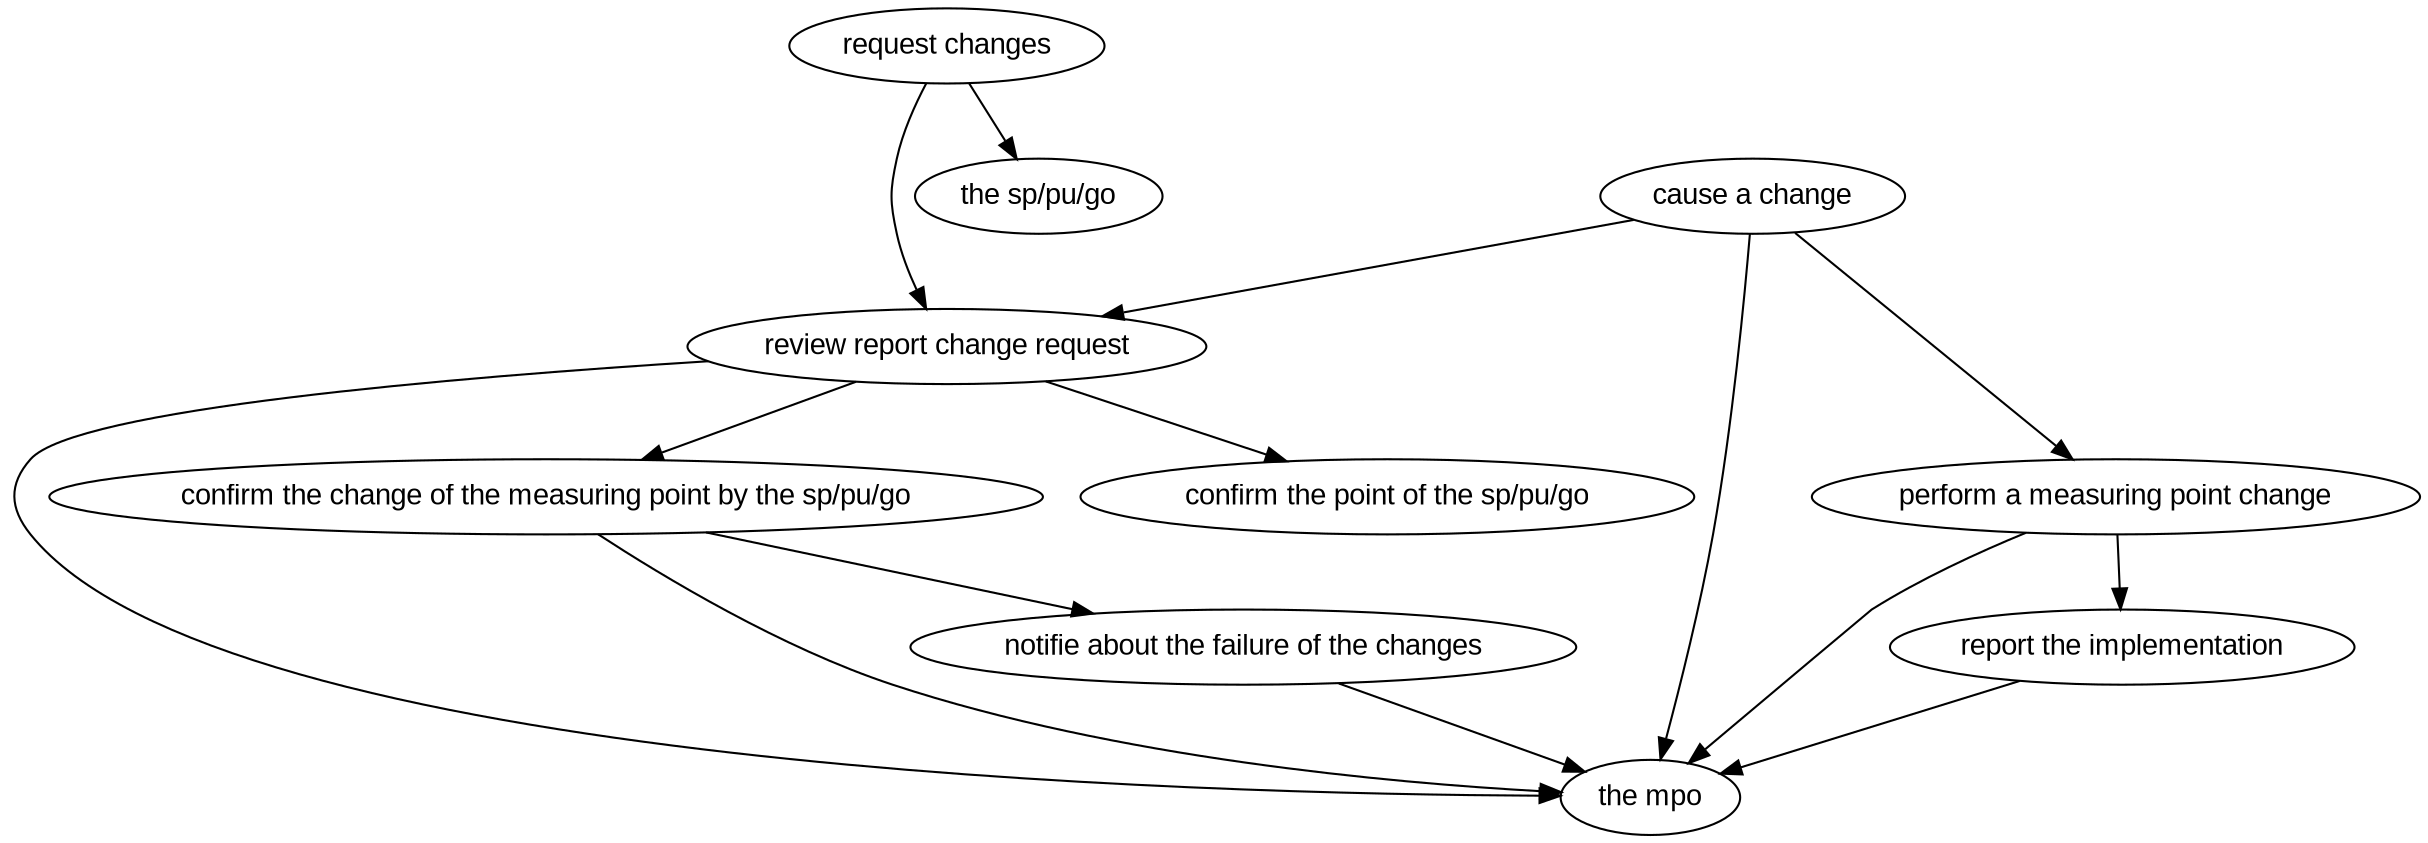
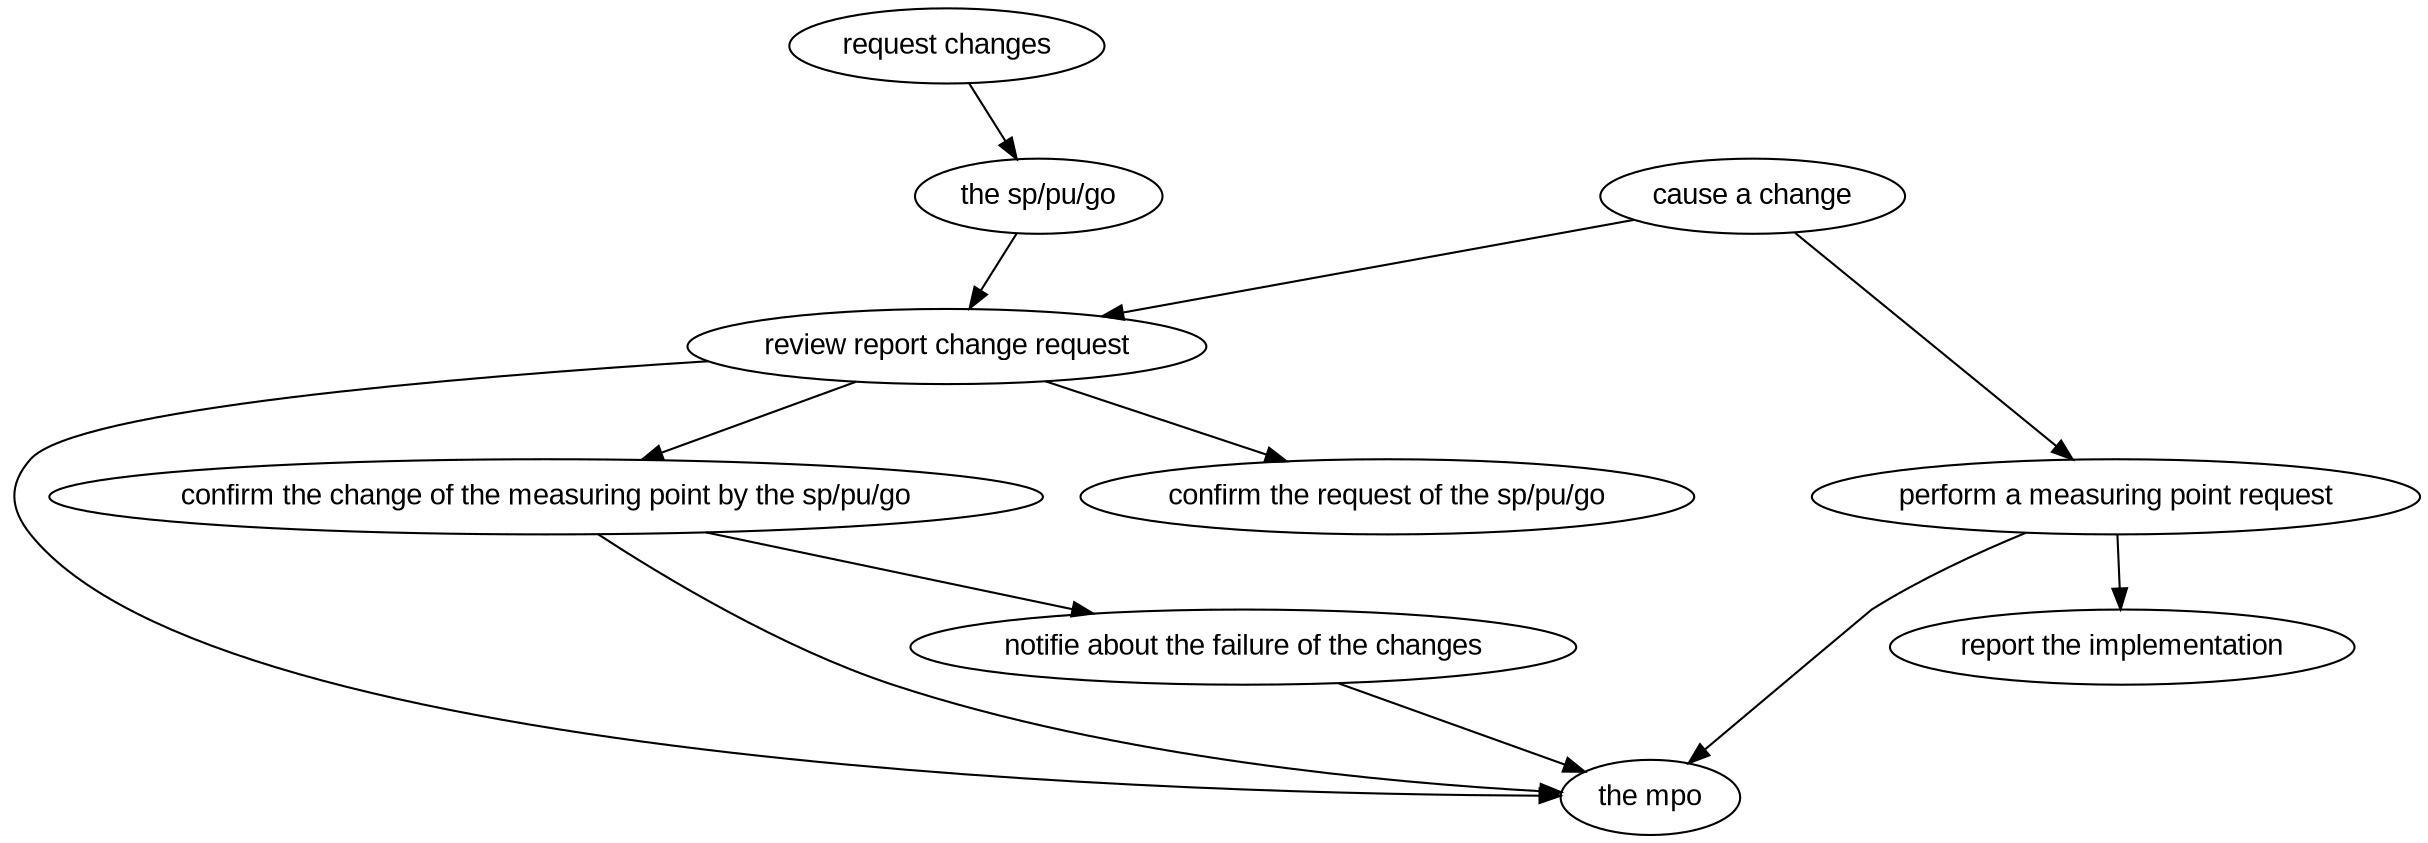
(892, 186) -> (999, 262)
(1721, 488) -> none
(1387, 497) -> (1387, 497)
(2116, 497) -> (2116, 497)
(1880, 724) -> none
